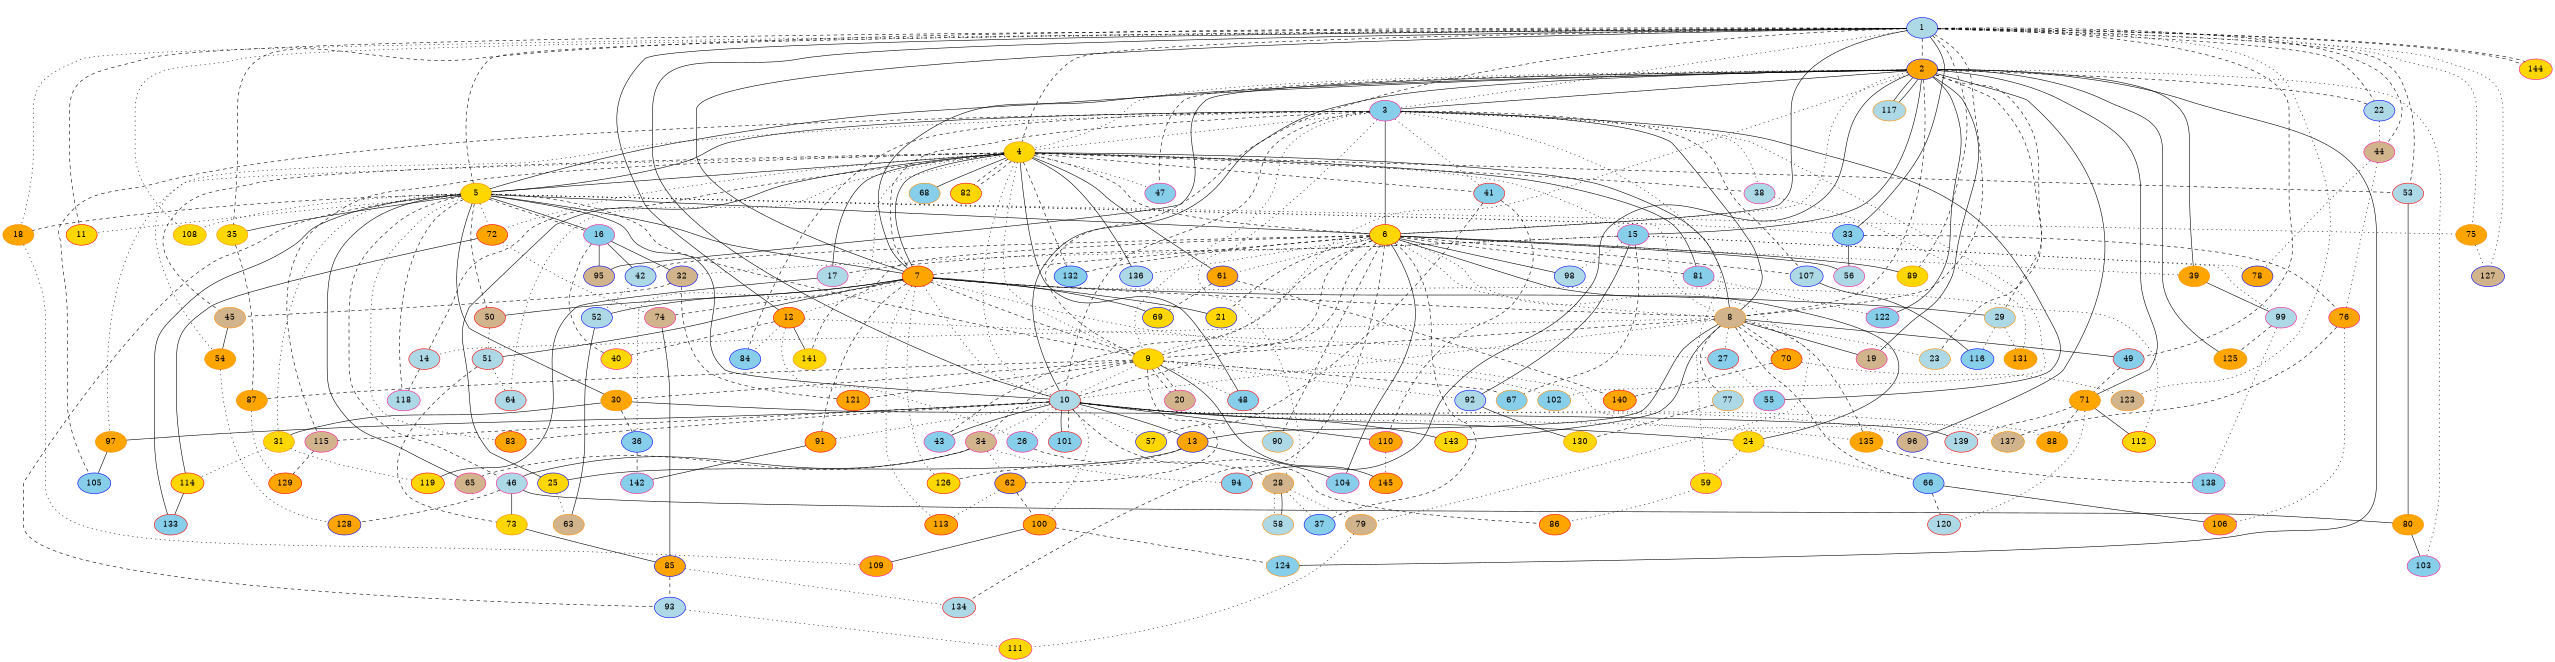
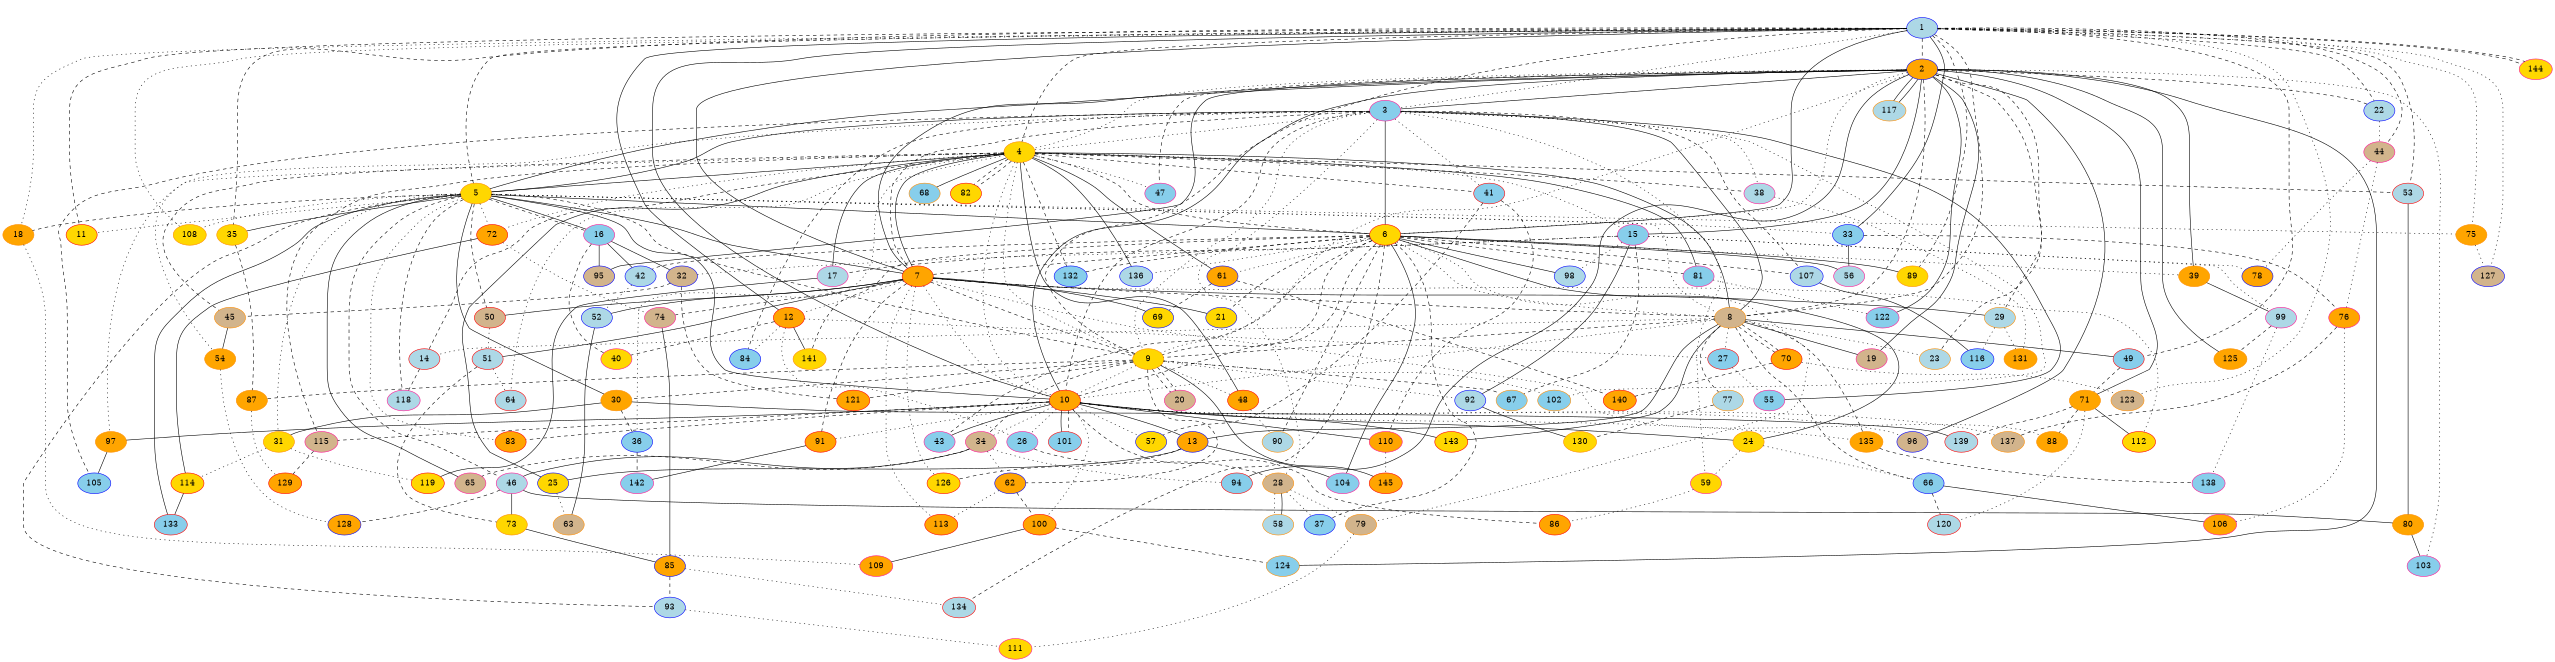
(1065, 400) -> (1065, 400)
(1243, 400) -> (1243, 400)
